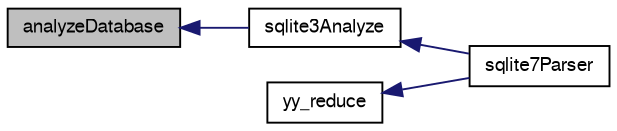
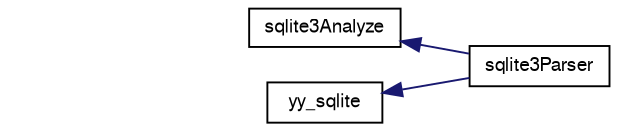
(94, 28) -> none
(540, 66) -> (540, 66)
(325, 103) -> (325, 103)
